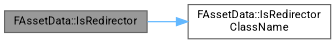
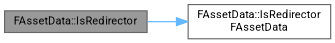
(259, 22) -> (259, 22)
